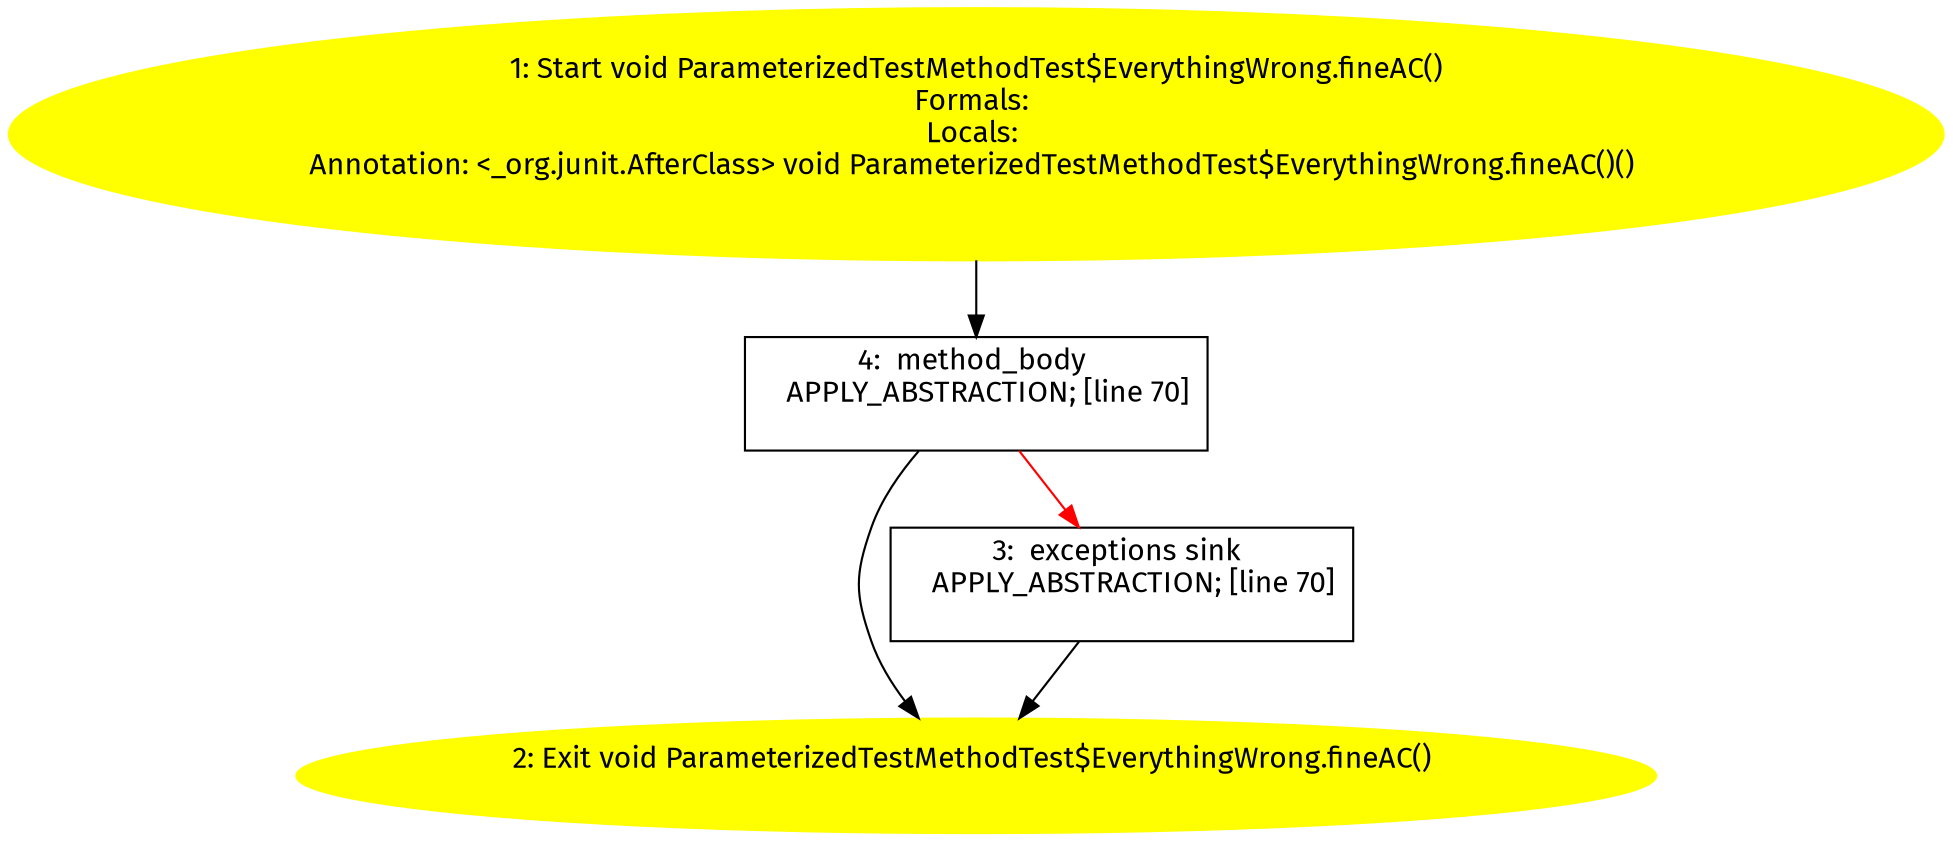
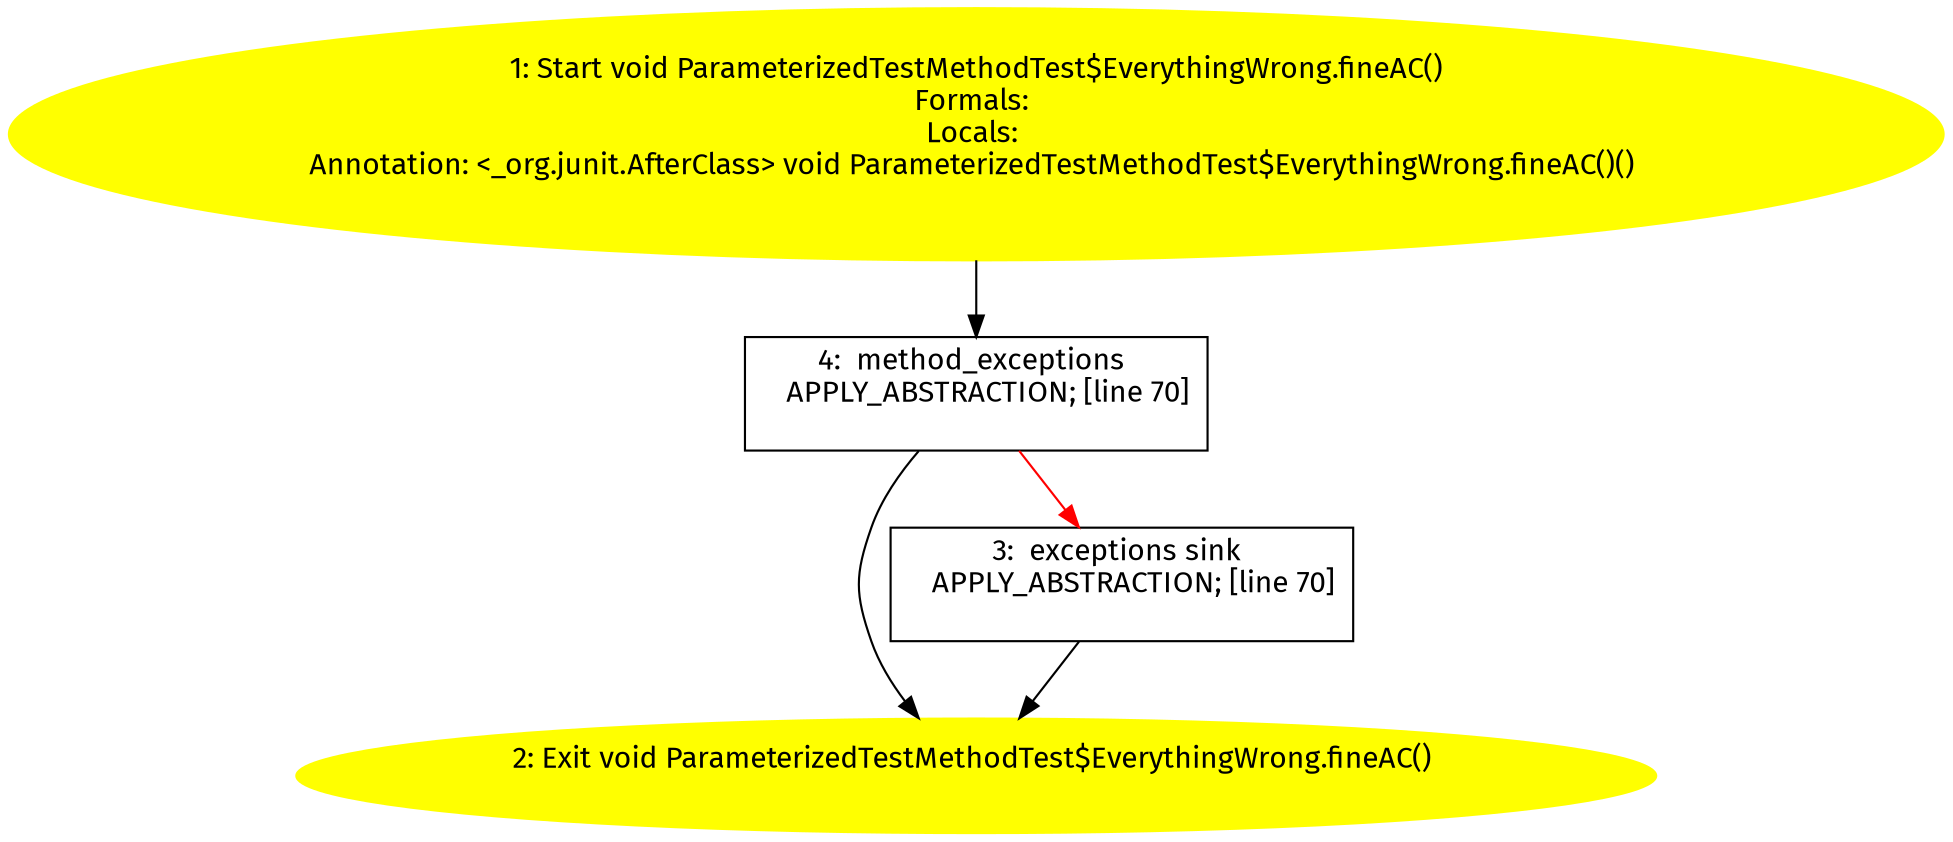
(976, 394) -> (976, 394)
